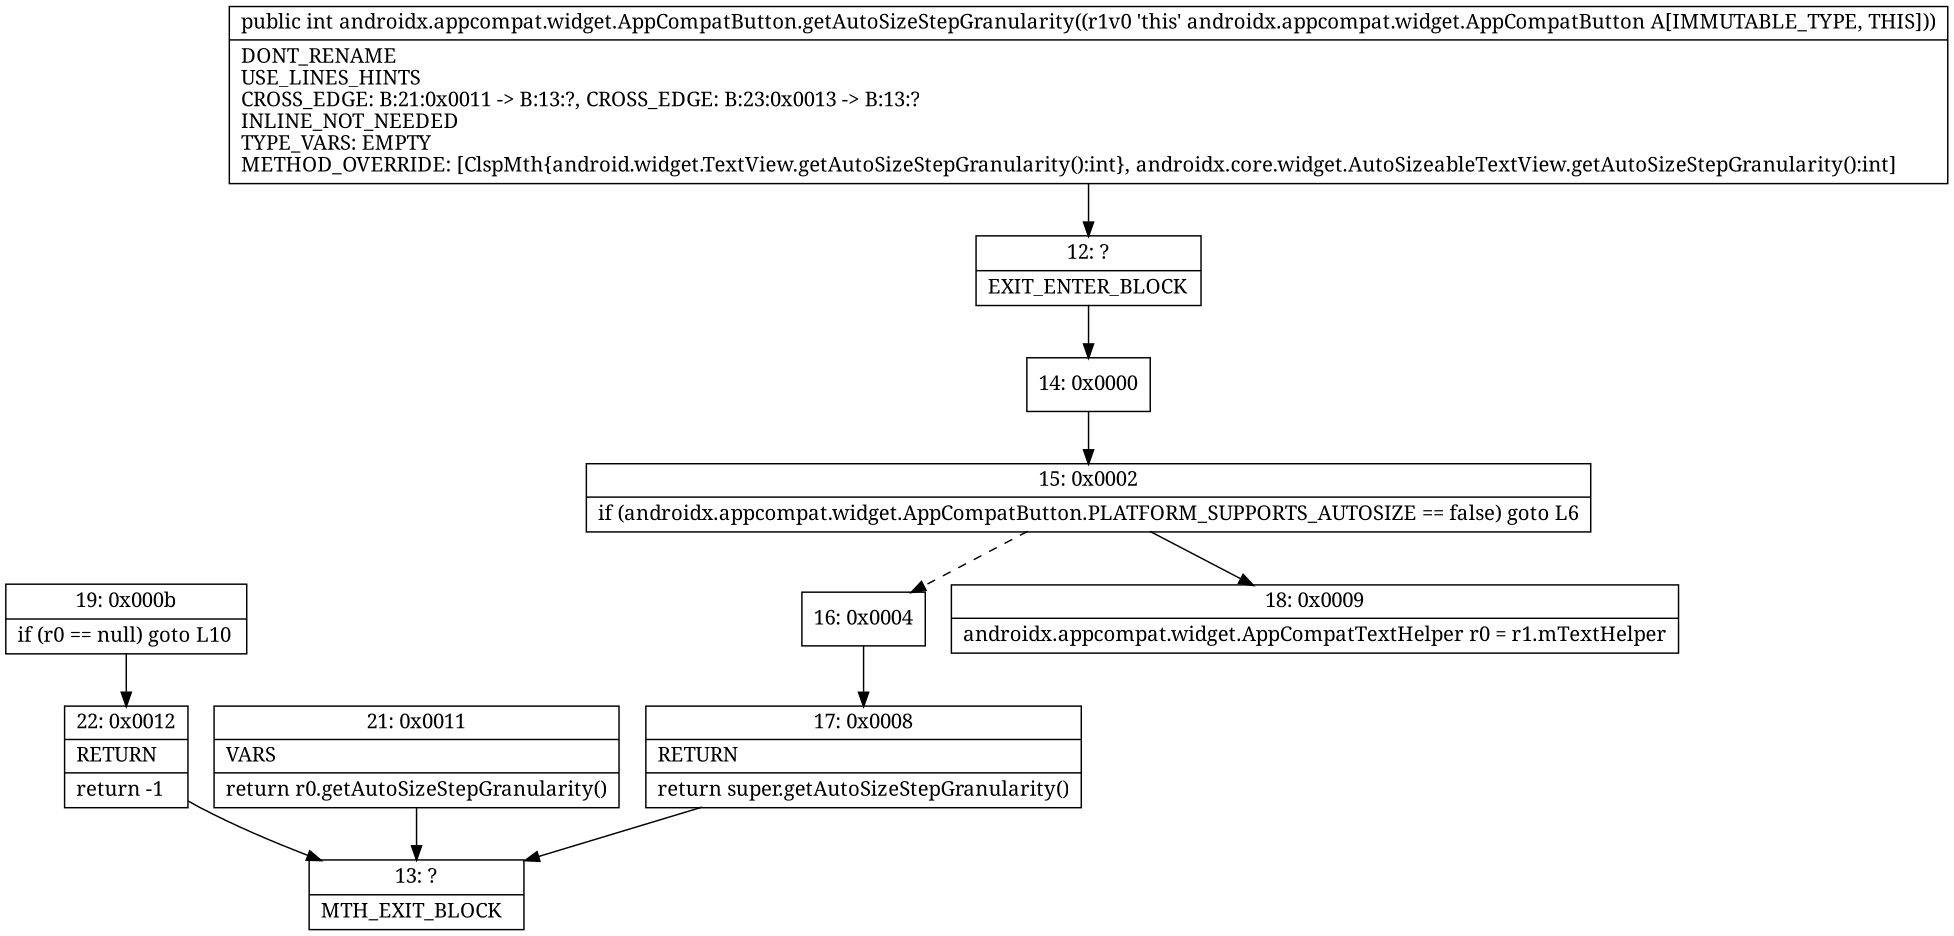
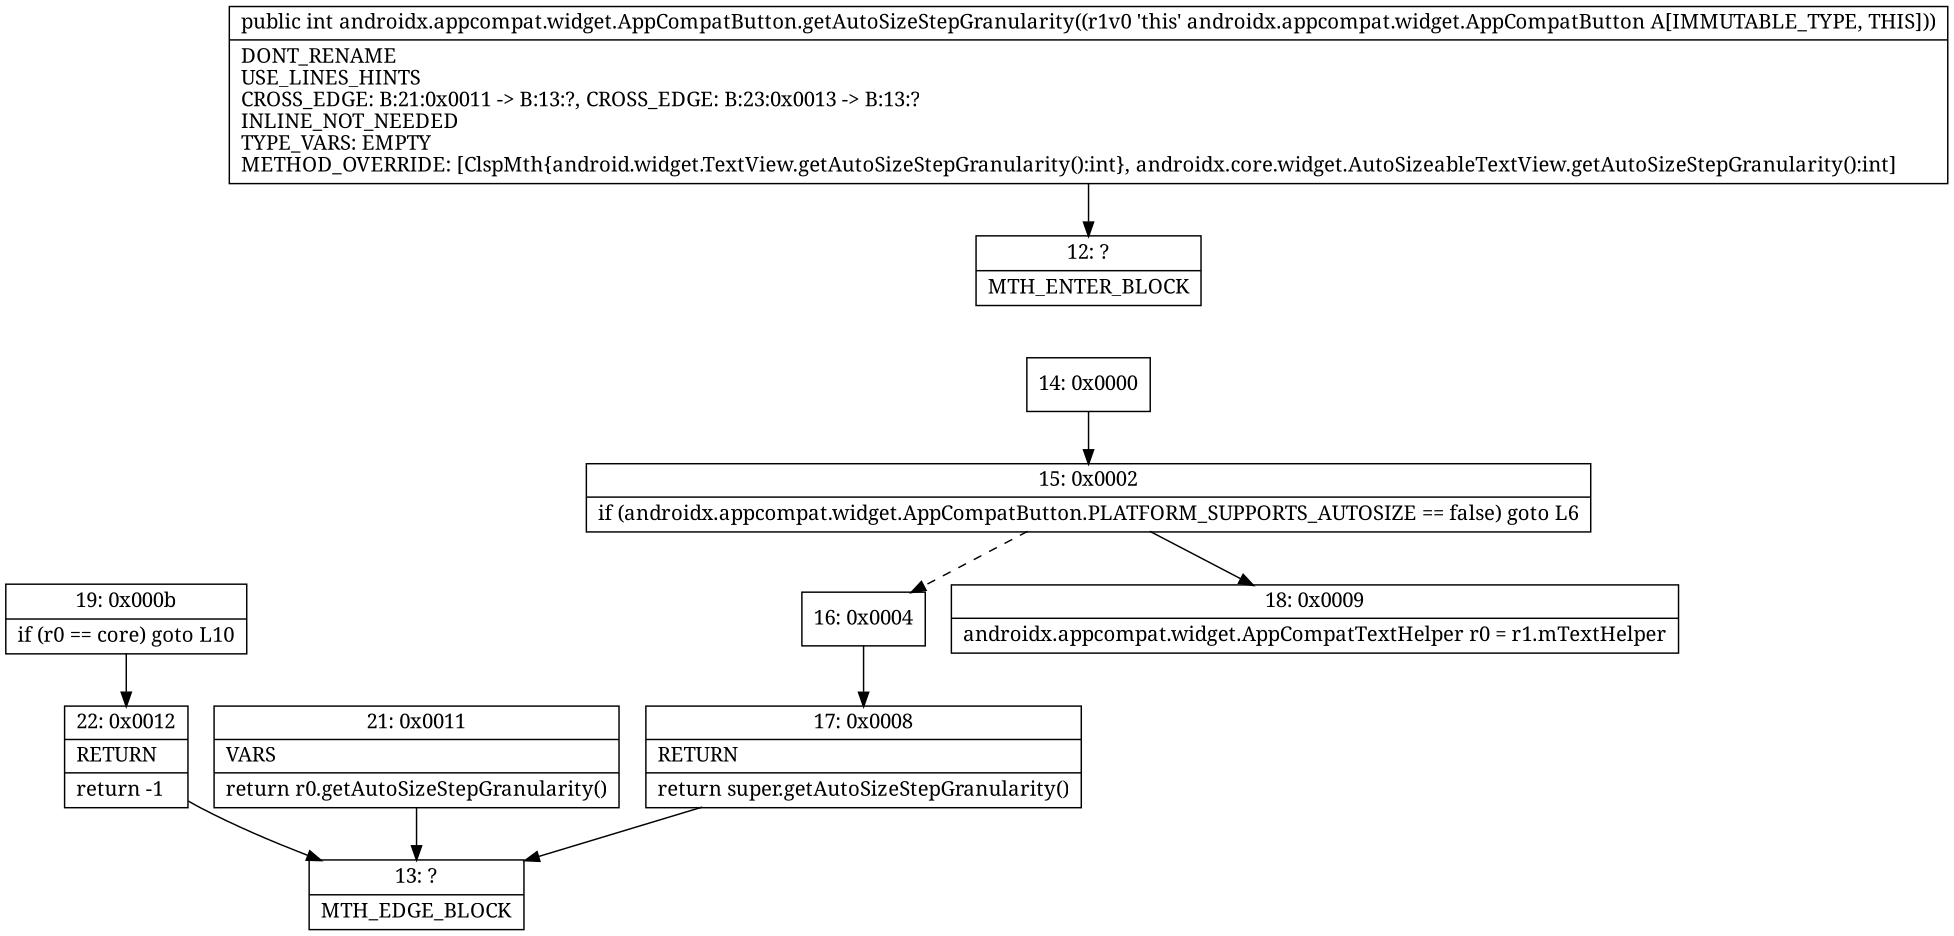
(1088, 287) -> (1089, 287)
(1089, 324) -> none
(125, 636) -> (126, 636)
(411, 911) -> (417, 911)
